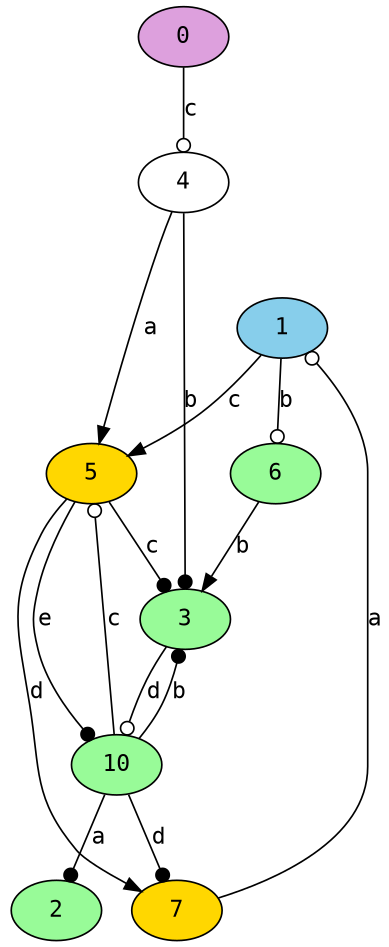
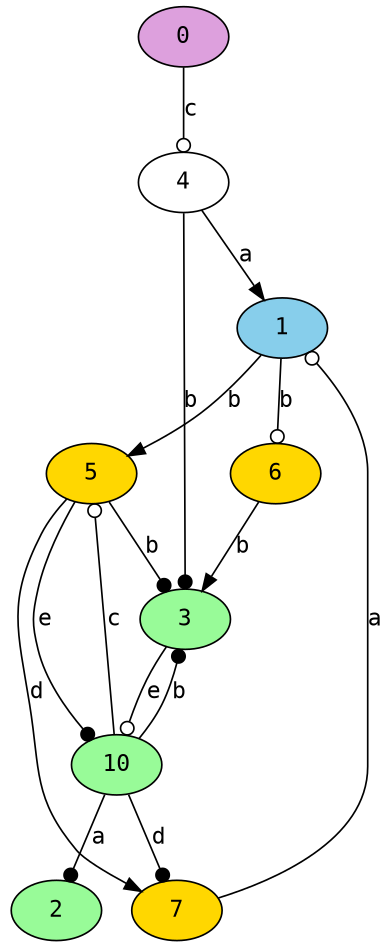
(135, 319) -> (228, 248)
(235, 401) -> (235, 401)
(276, 474) -> (276, 474)
(153, 546) -> (153, 546)
(154, 692) -> (154, 692)
